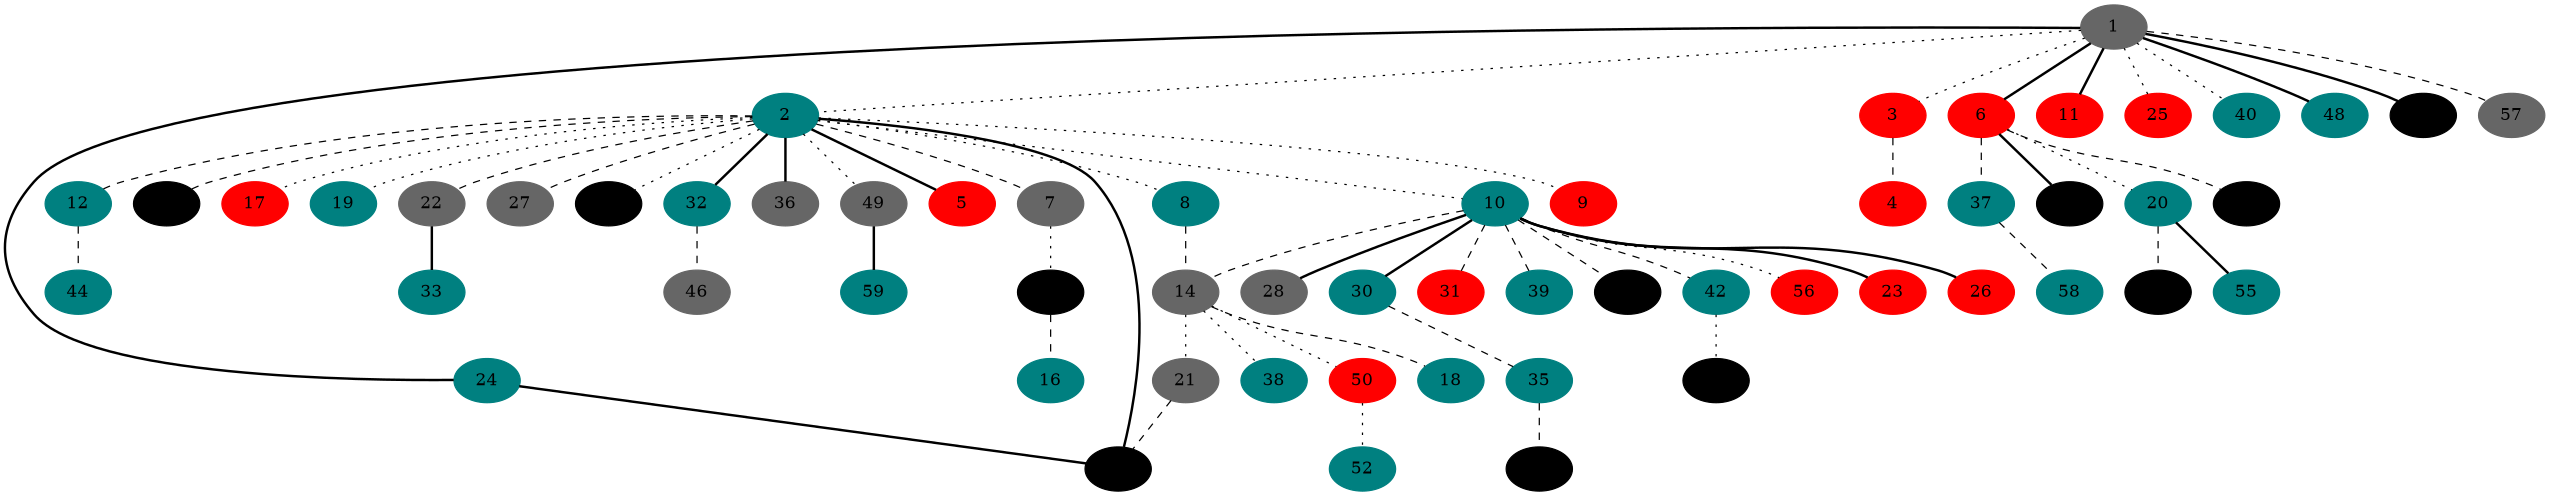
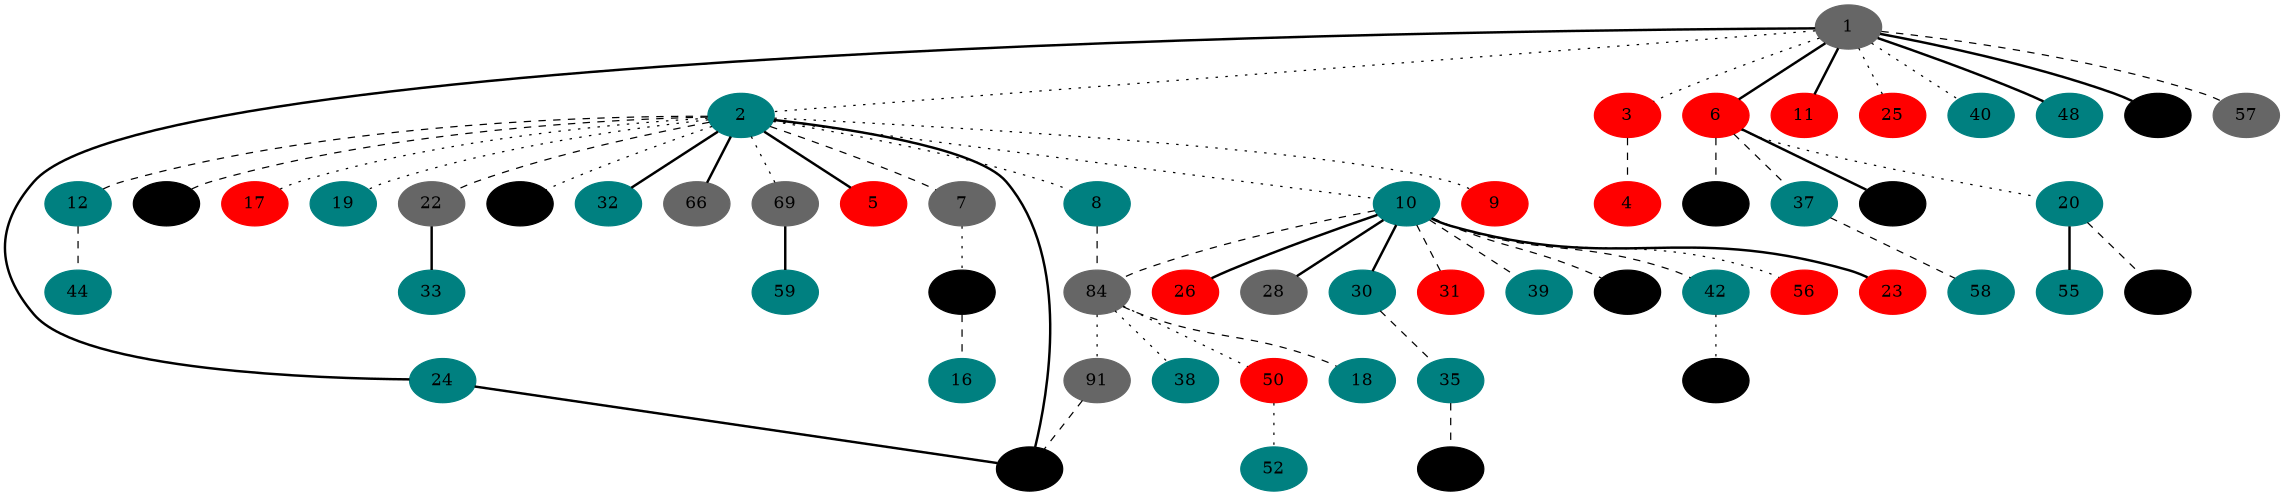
(520, 204) -> none
(785, 204) -> (697, 204)
(874, 204) -> (785, 204)
(697, 292) -> none
(1186, 292) -> (1097, 292)
(1186, 381) -> (1097, 381)
